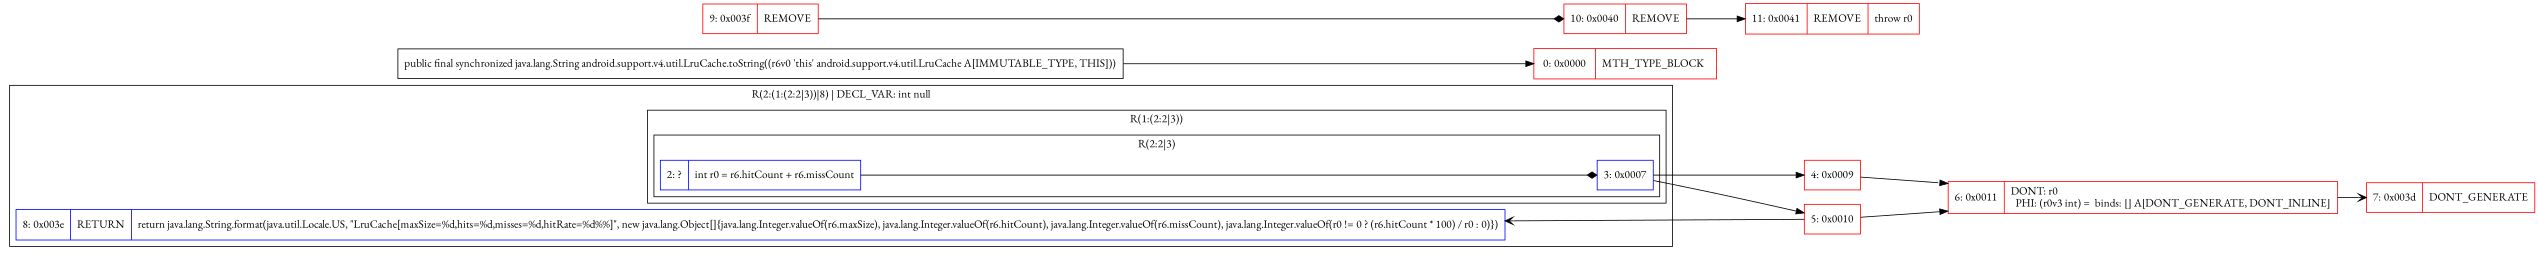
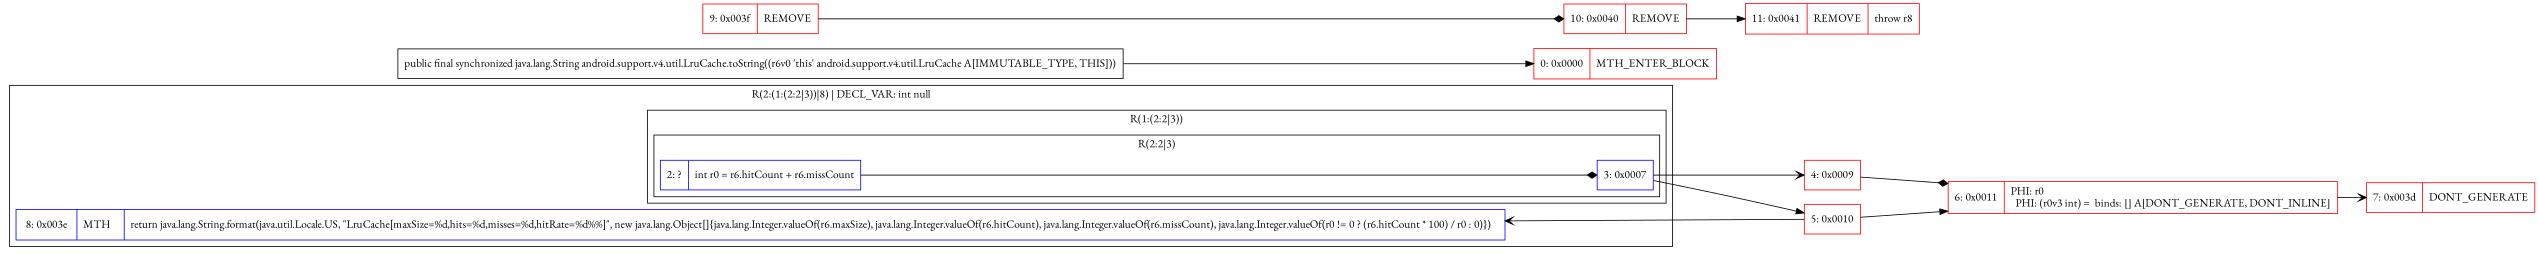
(1894, 18) -> (1894, 18)
(1653, 63) -> (1653, 63)
(1725, 175) -> (1725, 175)
(1899, 180) -> (1899, 180)
(2036, 191) -> (2029, 191)
(101, 224) -> (97, 224)
